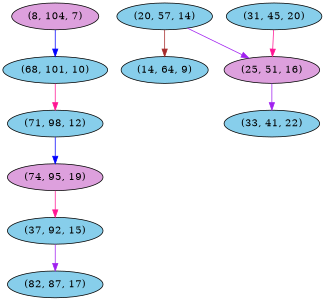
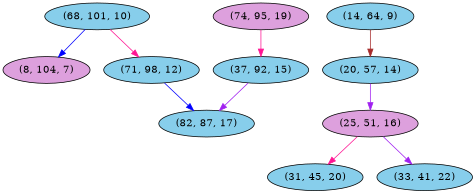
(55, 40) -> (74, 40)
(165, 40) -> (370, 40)
(273, 40) -> (345, 148)
(55, 147) -> (176, 94)
